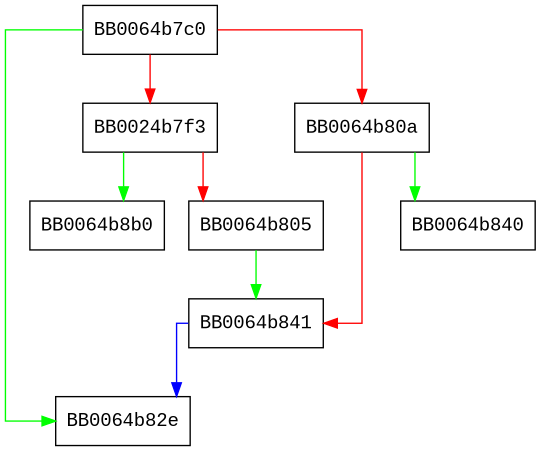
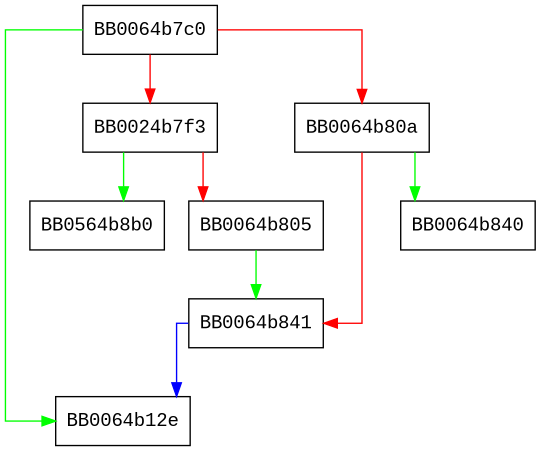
(97, 225) -> (97, 225)
(123, 421) -> (123, 421)
